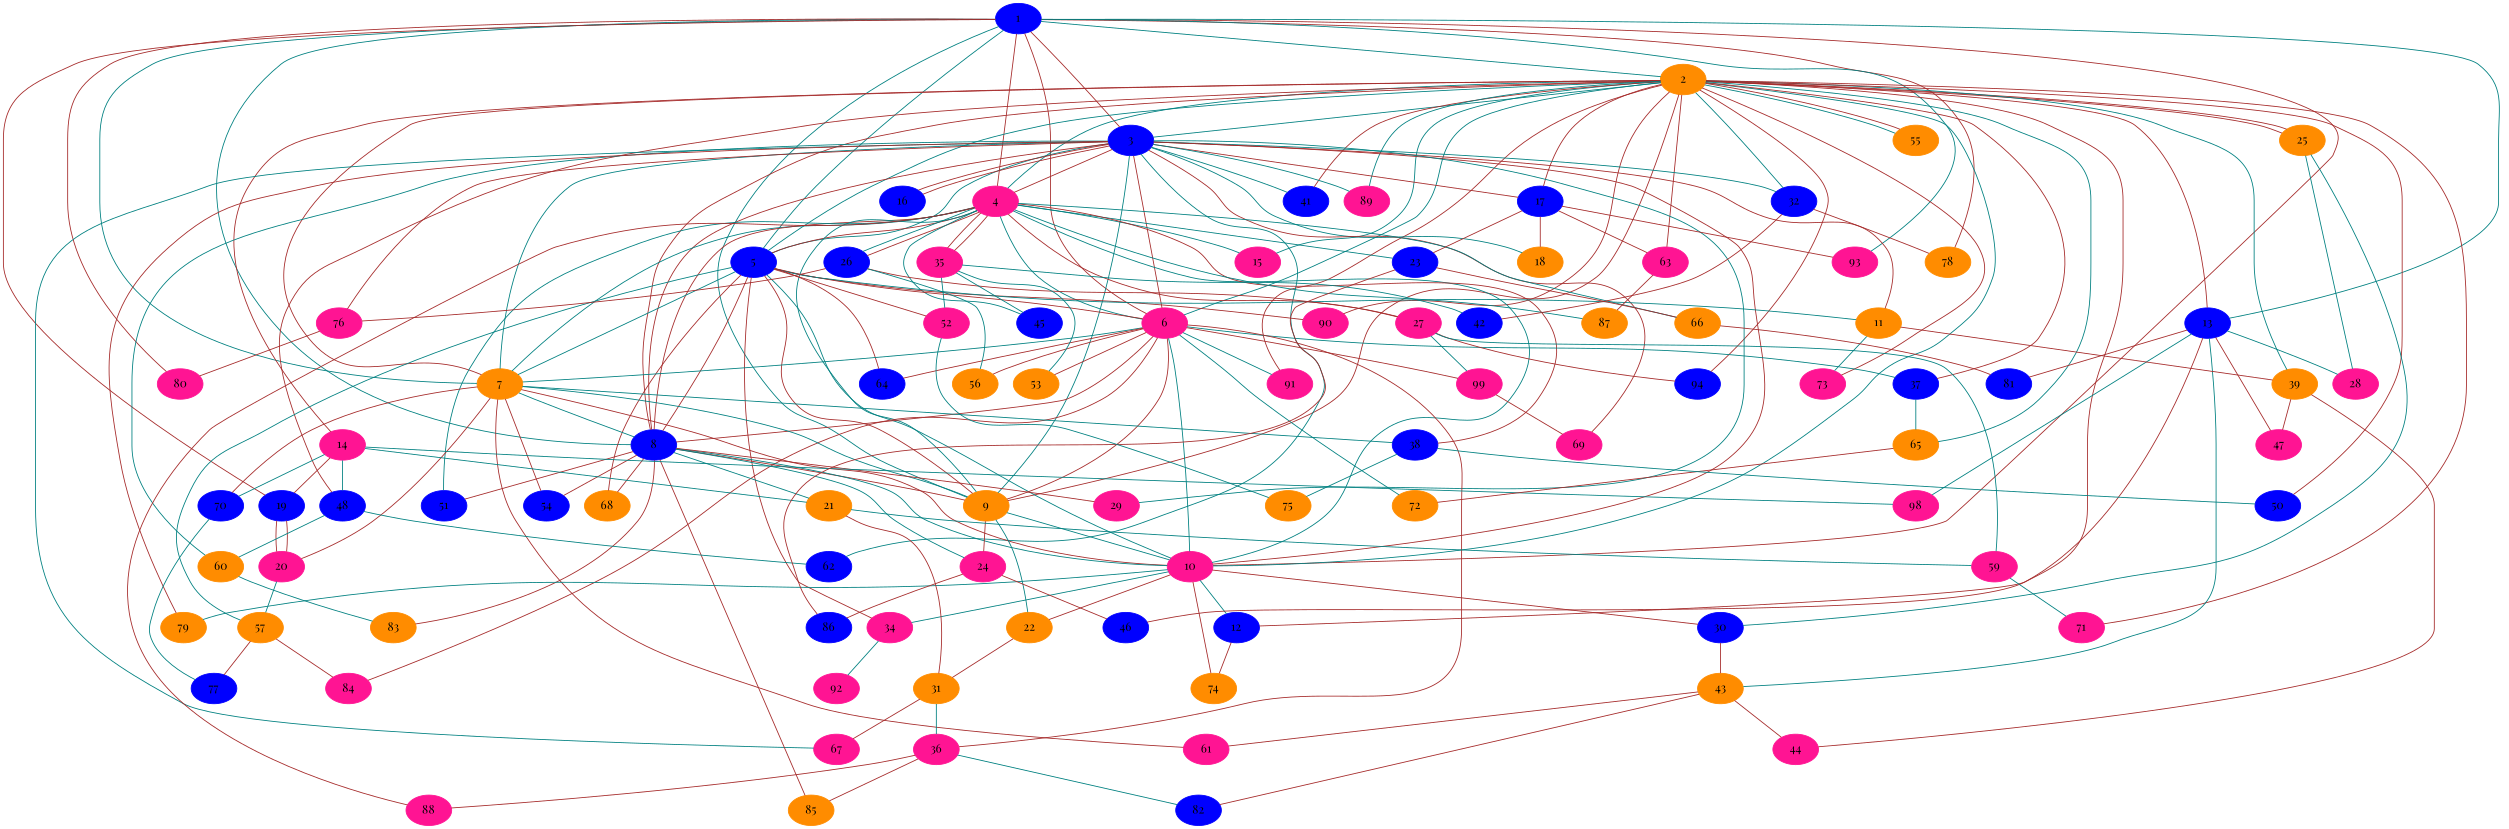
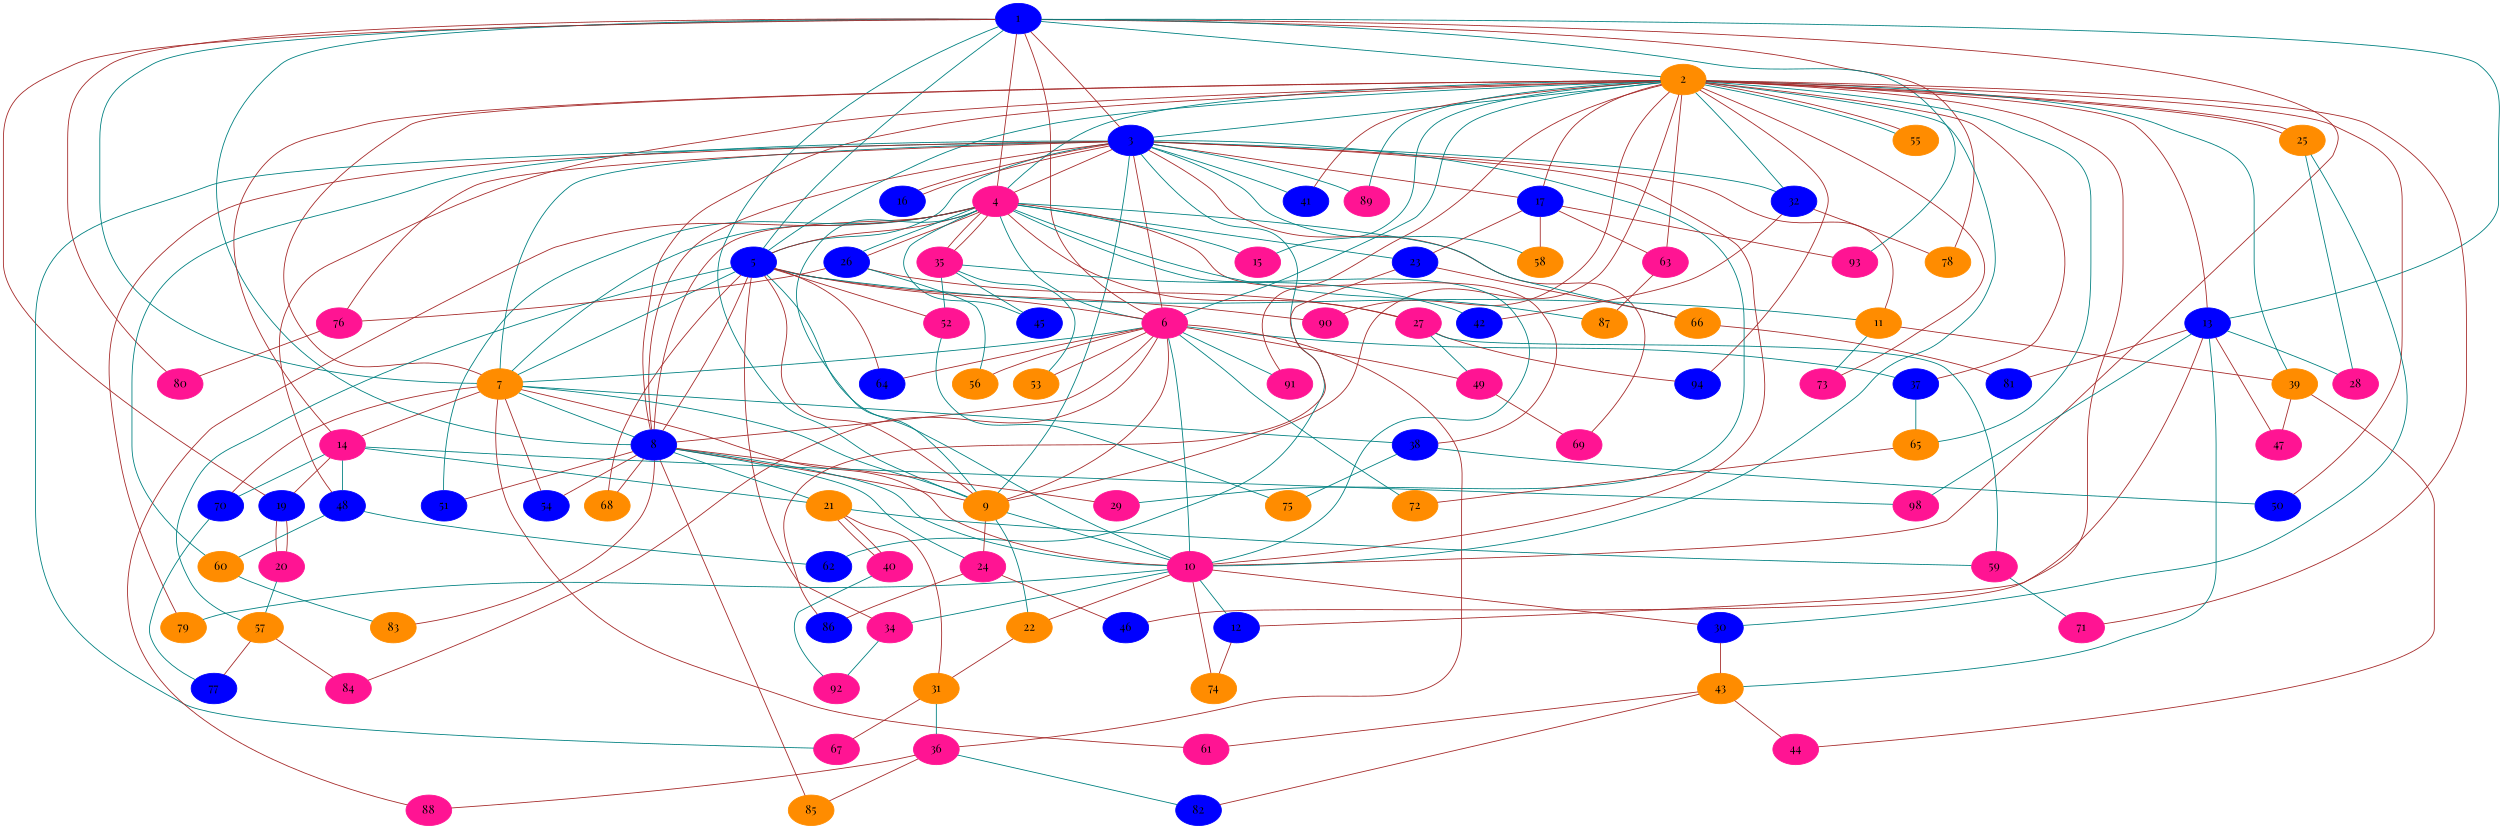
(1540, 262) -> (1540, 262)
(1479, 384) -> (1479, 384)
(407, 492) -> (427, 411)
none -> (890, 567)
